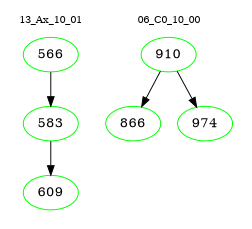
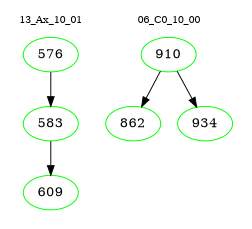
(51, 55) -> (51, 55)
(133, 124) -> (133, 124)
(205, 124) -> (205, 124)
